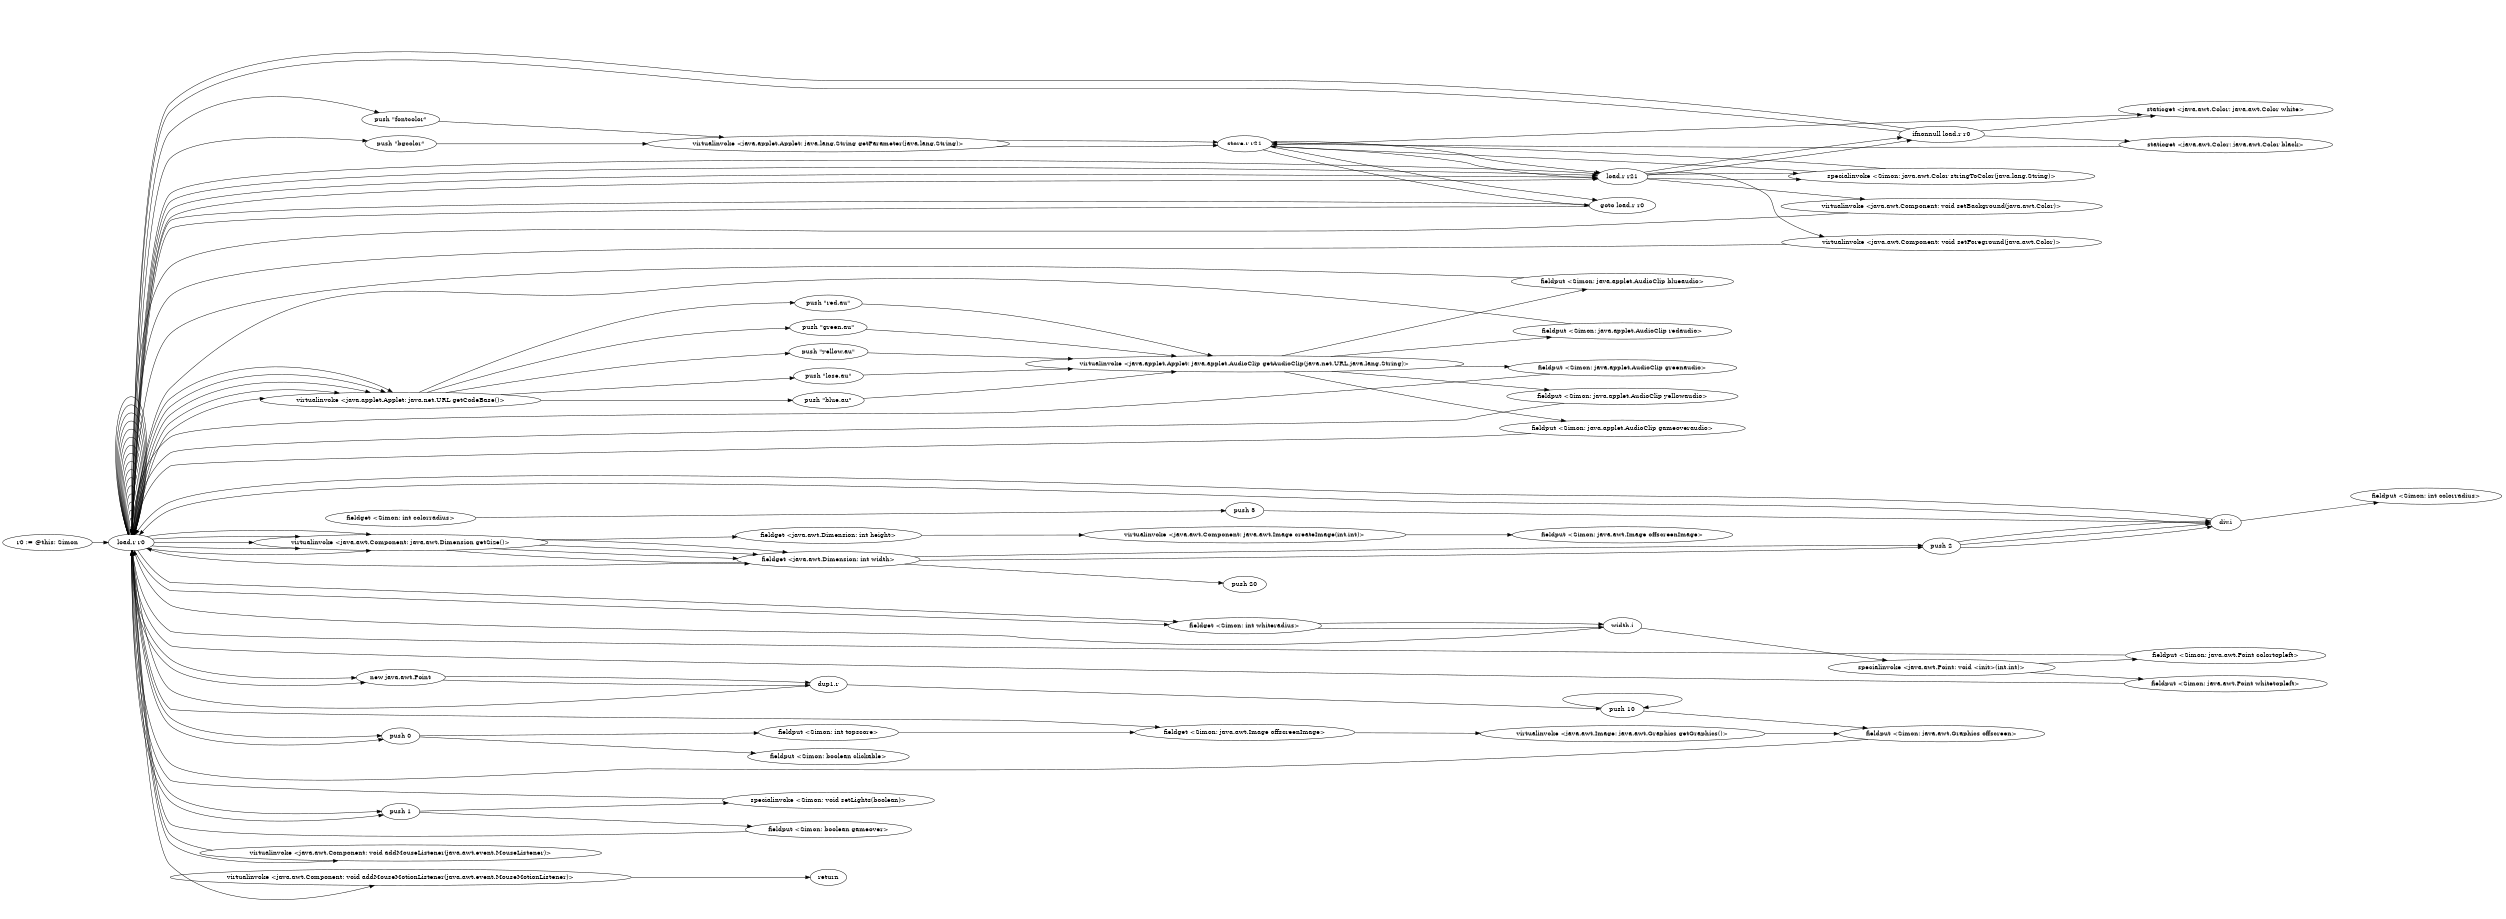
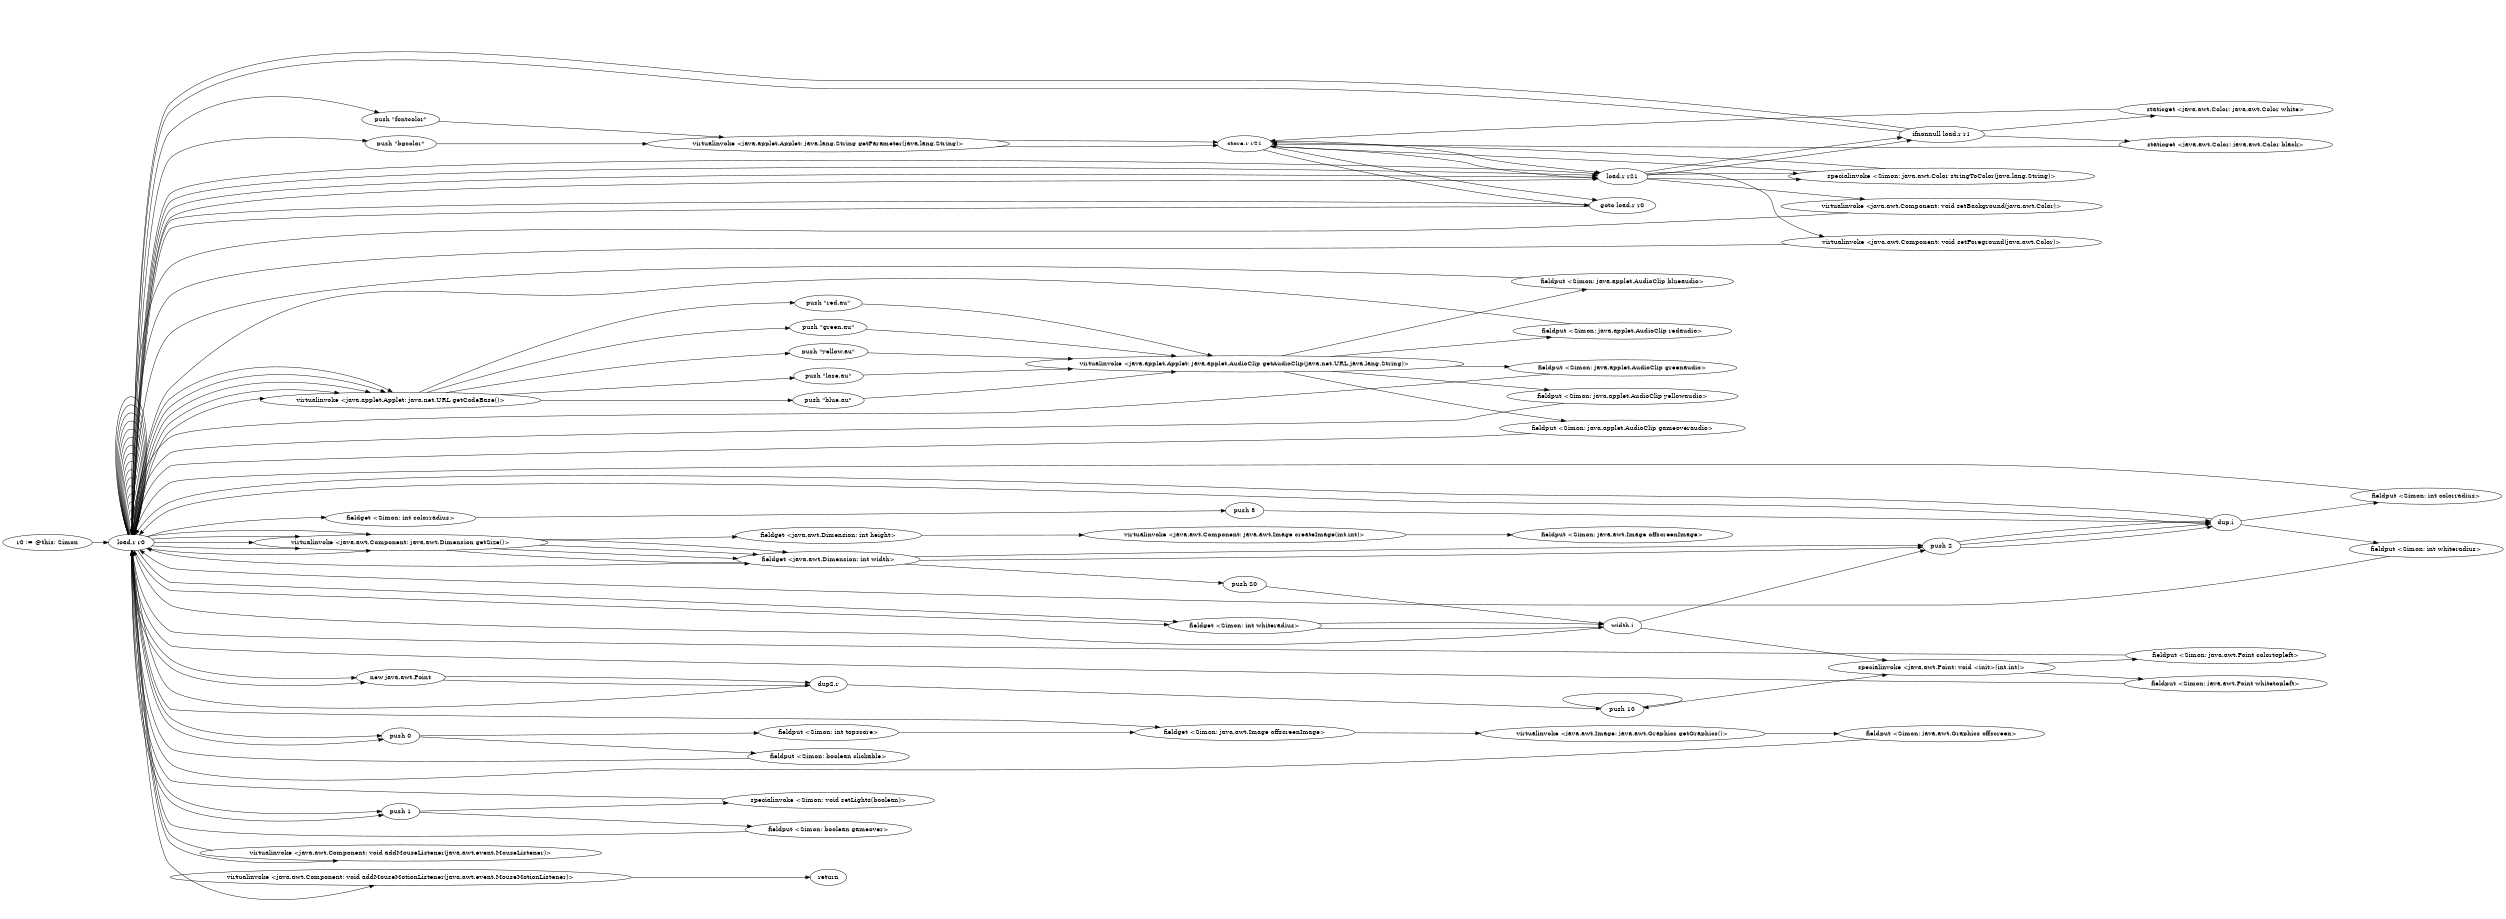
(1705, 129) -> (1697, 121)
(1942, 134) -> (1942, 134)
none -> (1242, 465)
none -> (234, 522)
(2226, 523) -> (2226, 523)
none -> (2426, 549)
none -> (1780, 586)
none -> (1457, 608)
(828, 684) -> (828, 684)
(1753, 719) -> (1763, 691)
none -> (360, 761)
